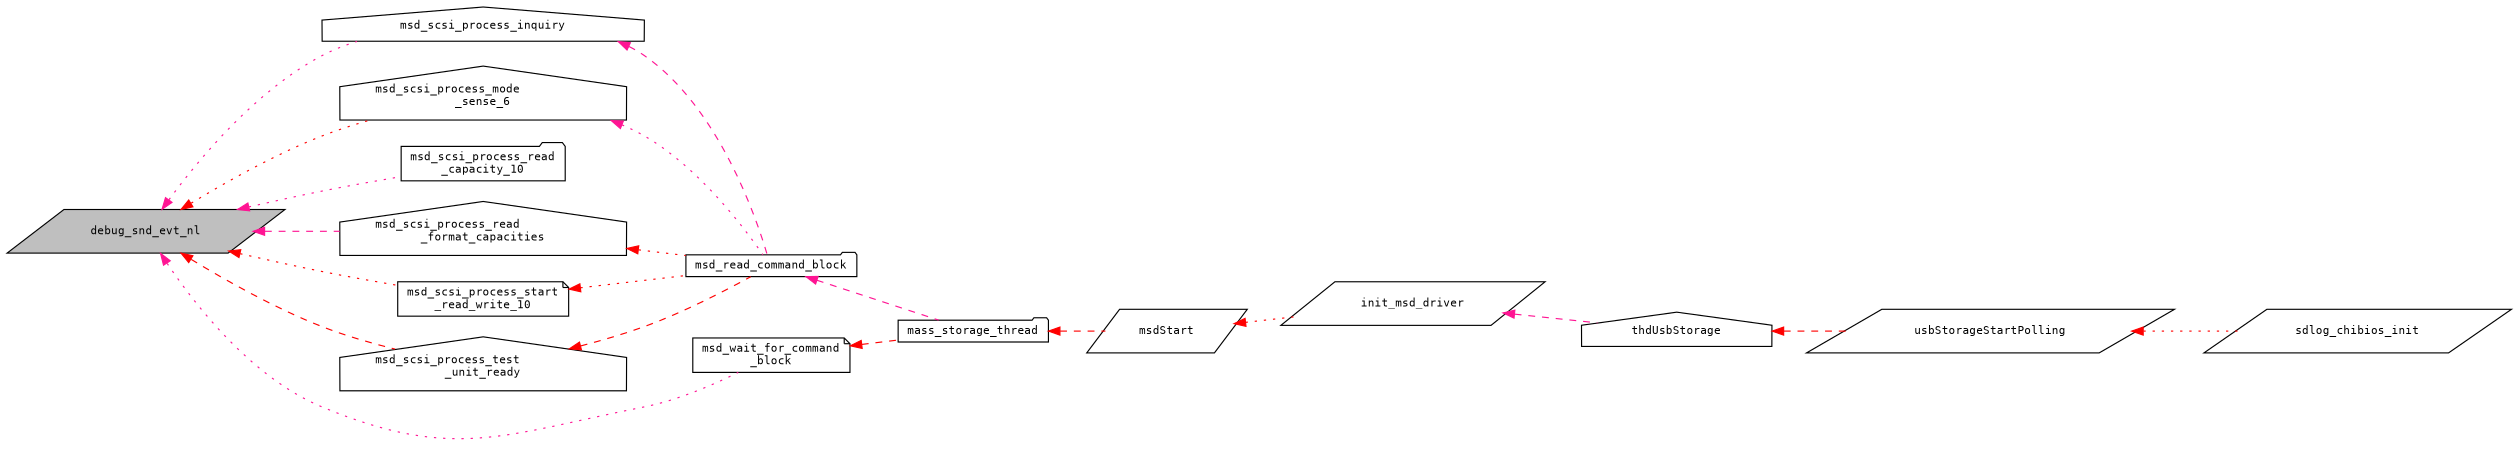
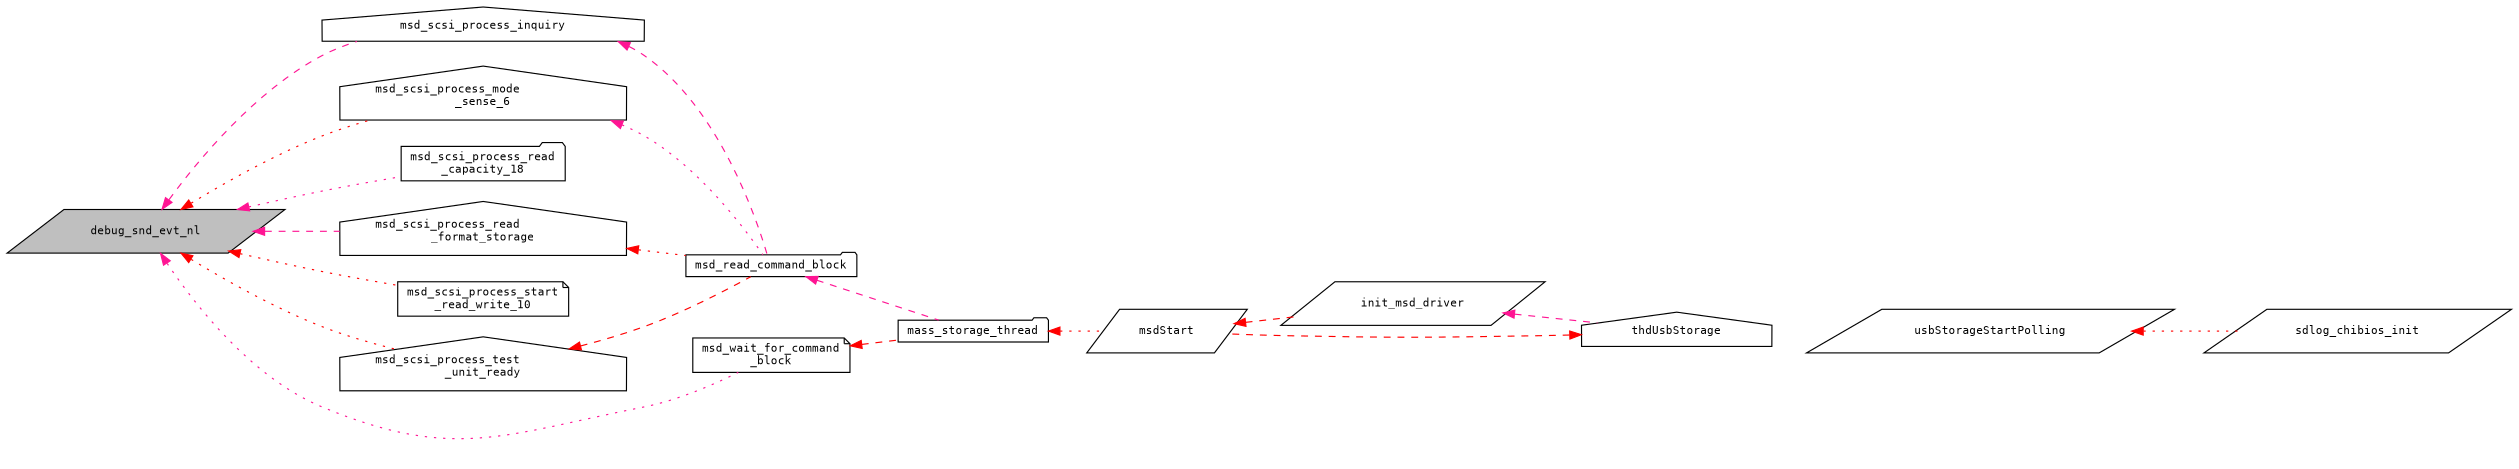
(252, 107) -> (252, 107)
(483, 164) -> (483, 164)
(483, 231) -> (483, 231)
(633, 282) -> none
(290, 313) -> (290, 313)
(1271, 319) -> (1271, 319)
(1083, 331) -> (1083, 331)
(1817, 331) -> (1398, 337)
